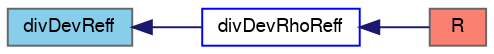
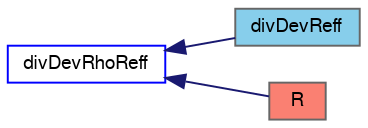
(177, 27) -> (210, 42)
